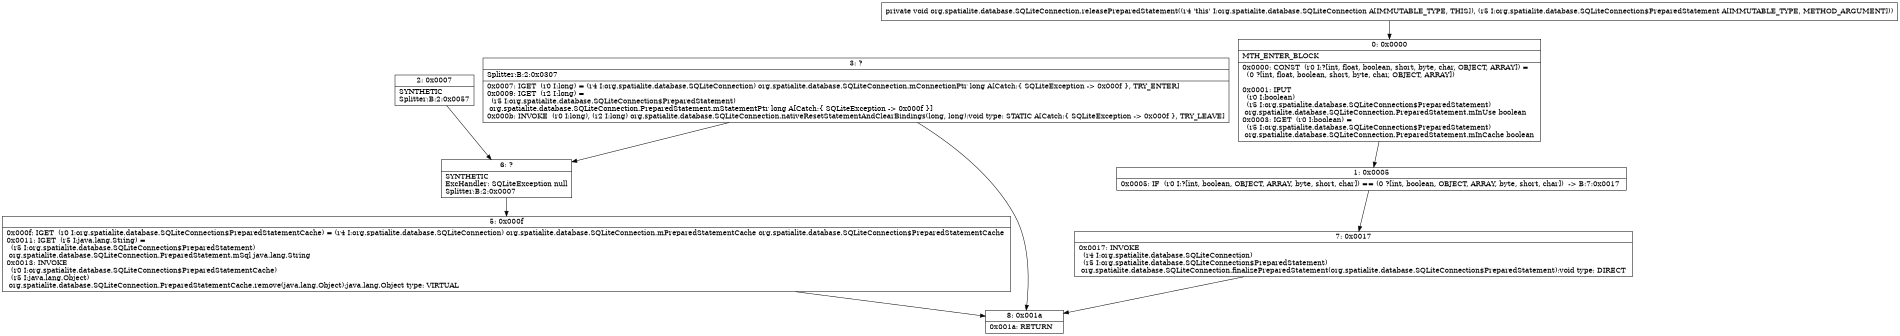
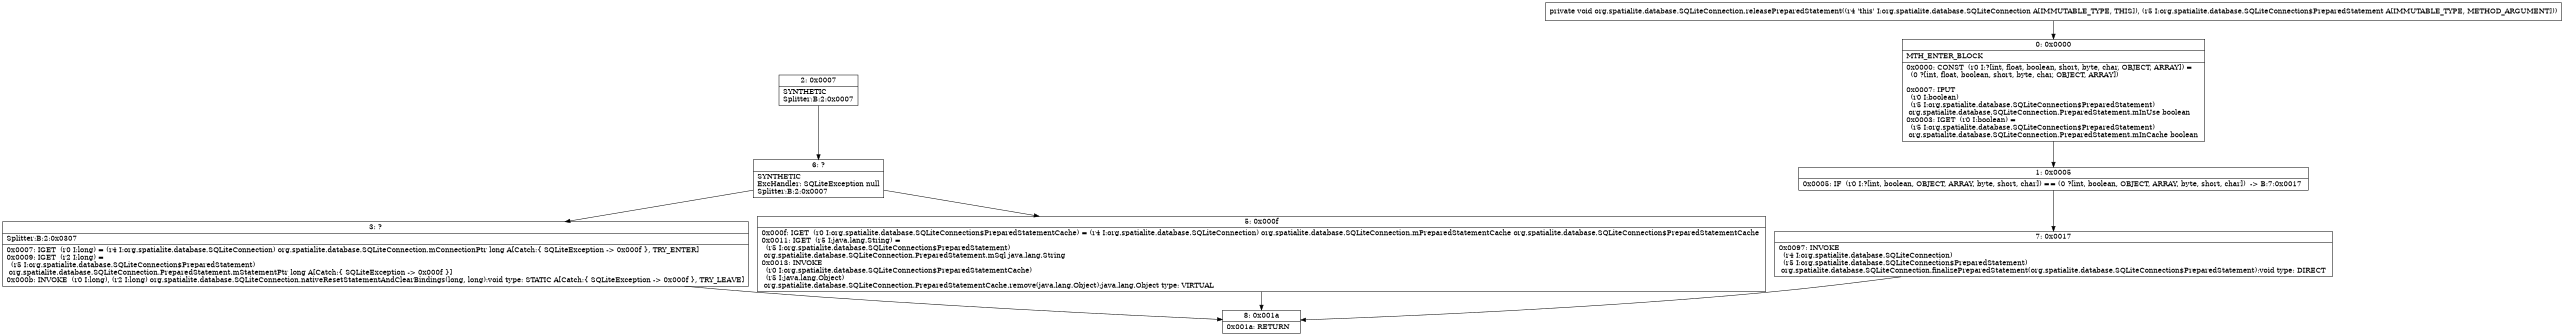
(1269, 90) -> (1933, 90)
(434, 100) -> (818, 100)
(653, 142) -> (662, 206)
(1112, 248) -> (1812, 248)
